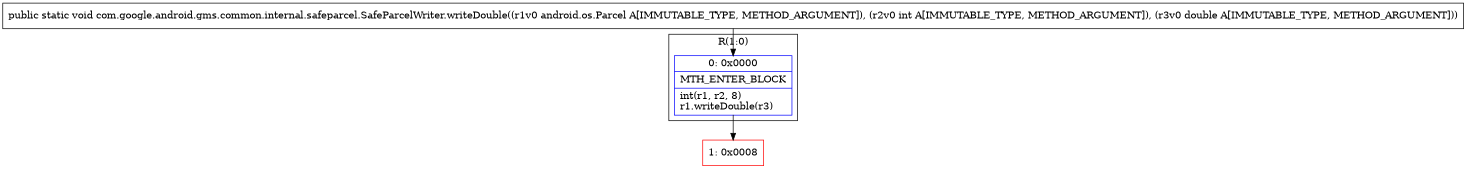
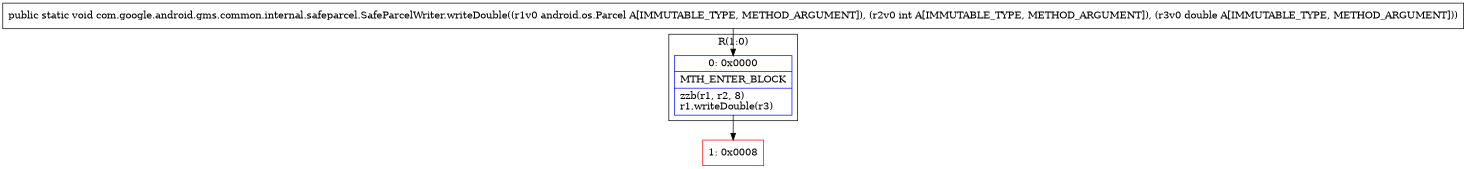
(711, 96) -> (712, 96)
